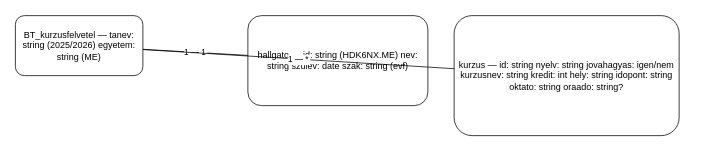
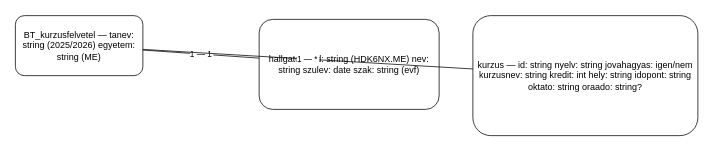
(338, 60) -> (349, 64)
(567, 75) -> (585, 75)
